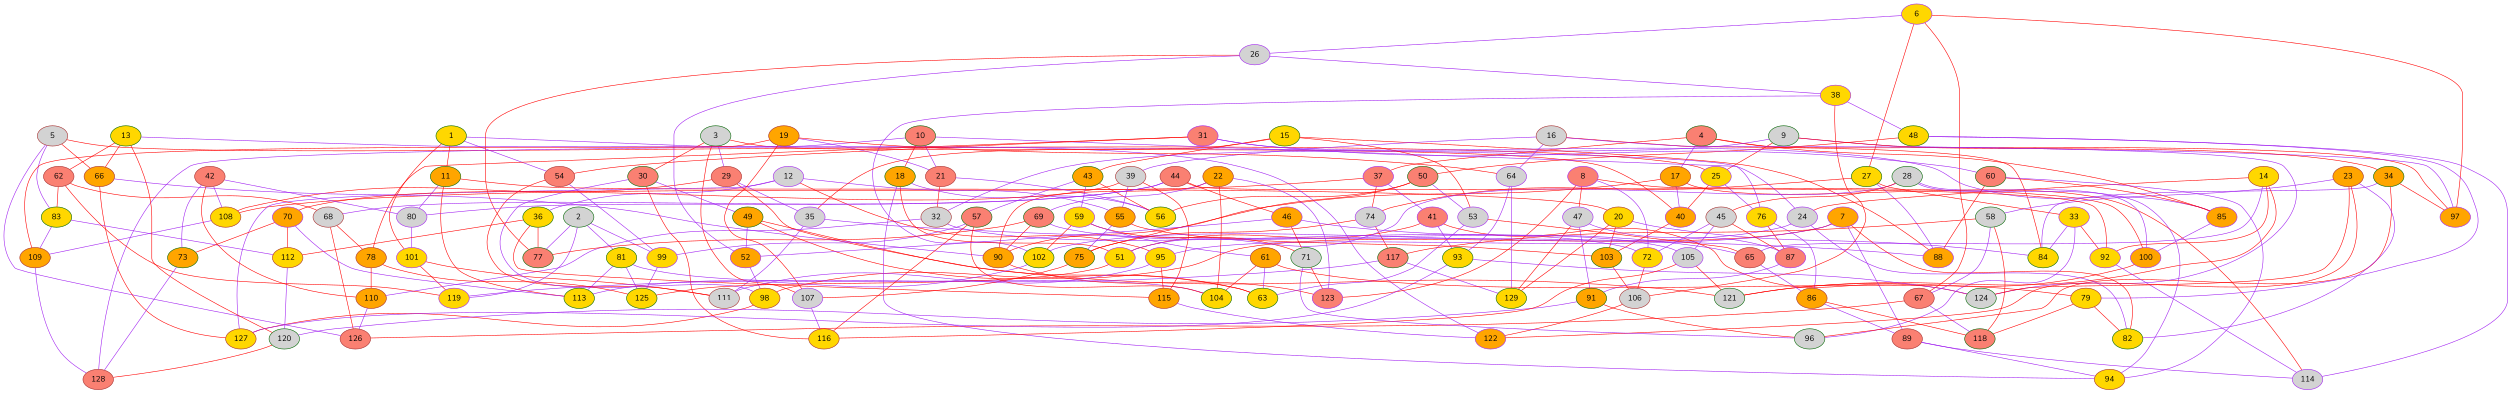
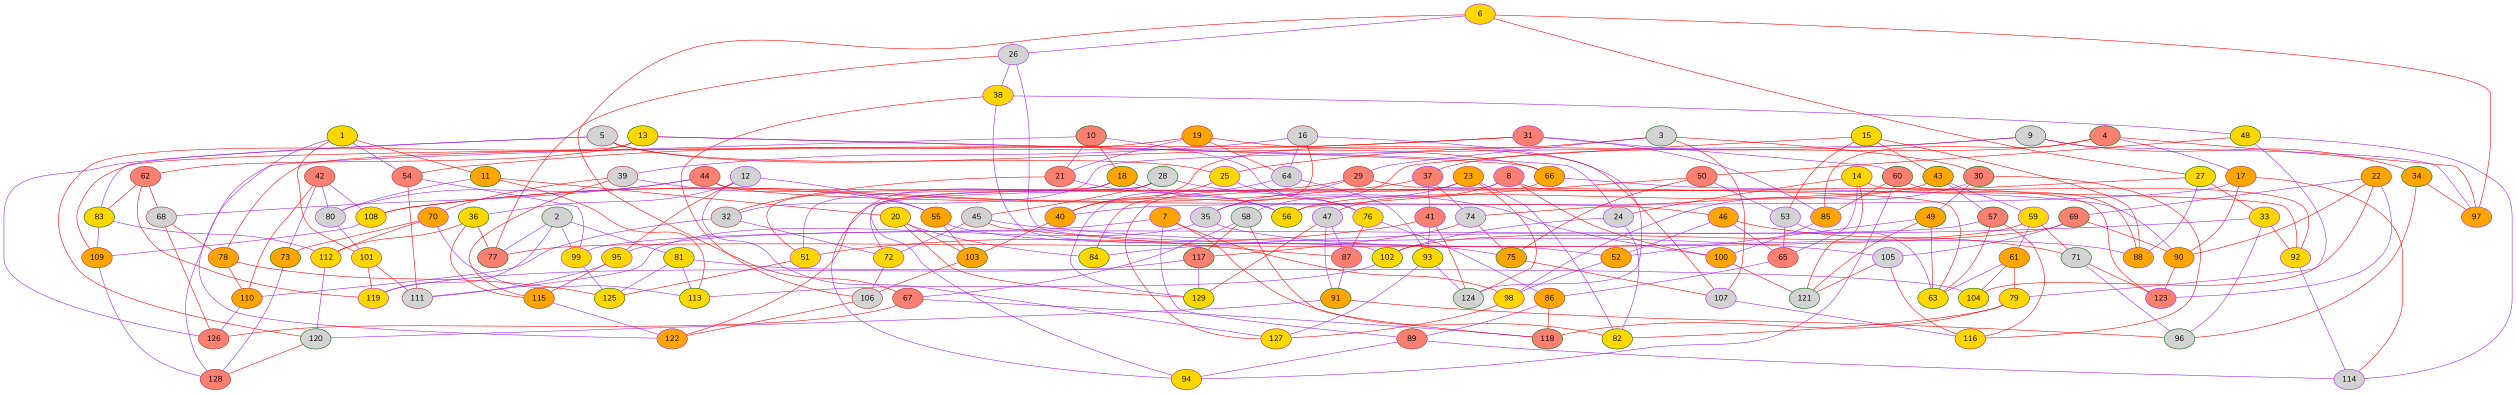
(1423, 176) -> (1702, 176)
(2286, 191) -> none
(746, 258) -> (1616, 258)
(1068, 287) -> (1973, 263)
